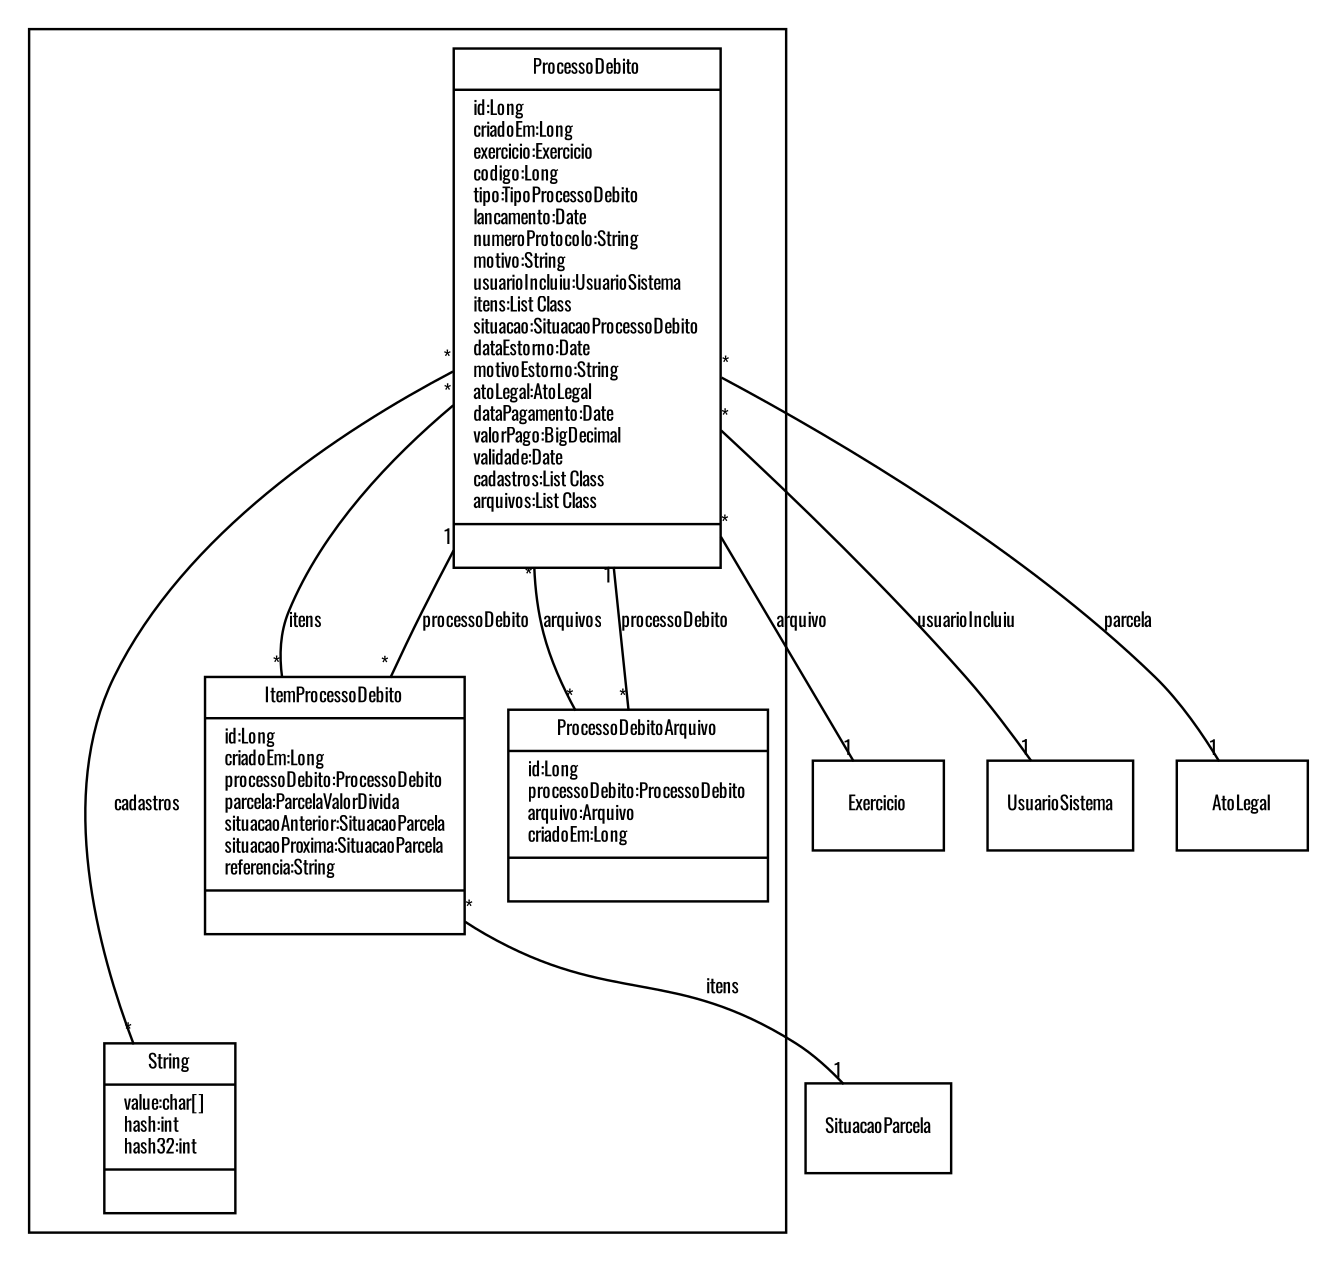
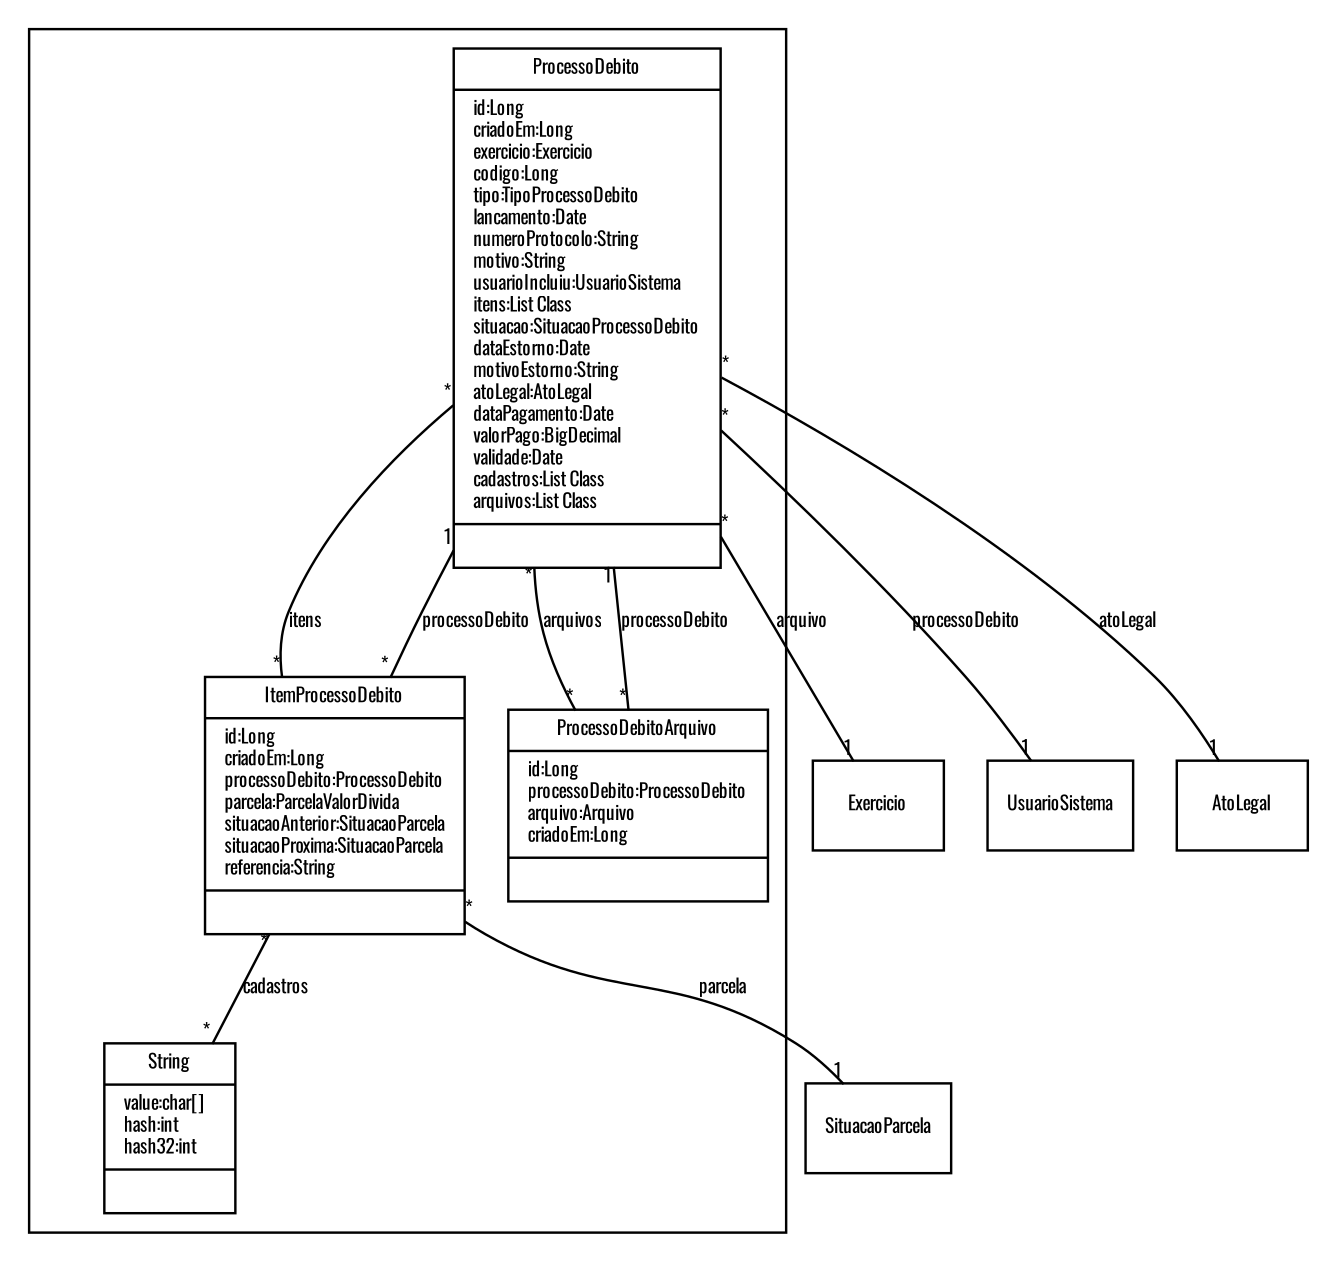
(967, 622) -> (967, 622)
(1128, 622) -> (1128, 622)
(136, 640) -> (241, 989)
(723, 989) -> (723, 989)
